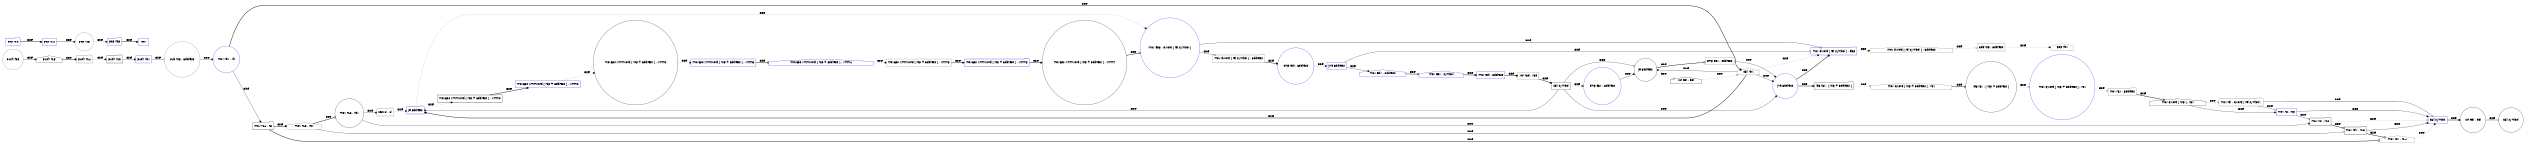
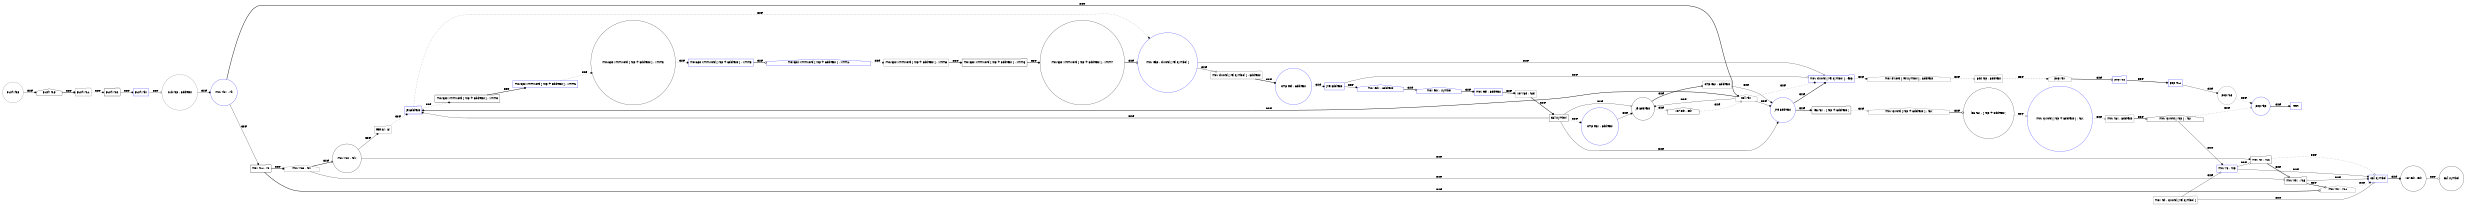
(115, 42) -> (2261, 106)
(958, 61) -> (955, 61)
(997, 63) -> (995, 63)
none -> (2091, 79)
(2212, 102) -> (2220, 112)
